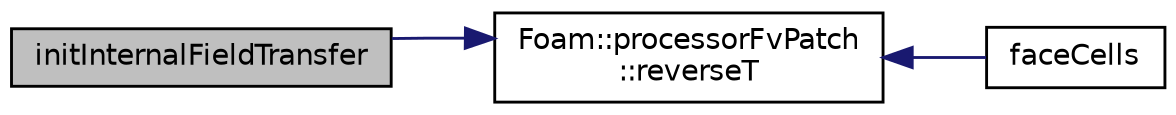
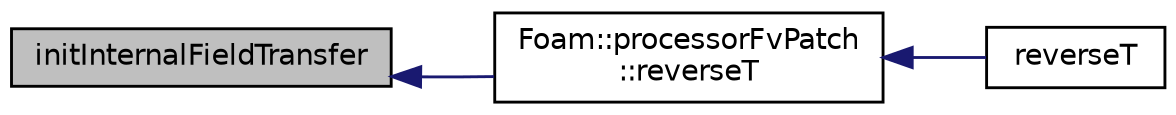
(428, 38) -> (458, 77)
(1076, 58) -> (1076, 58)
